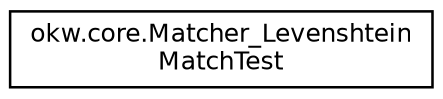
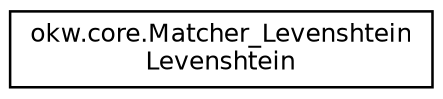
(221, 49) -> (221, 49)
